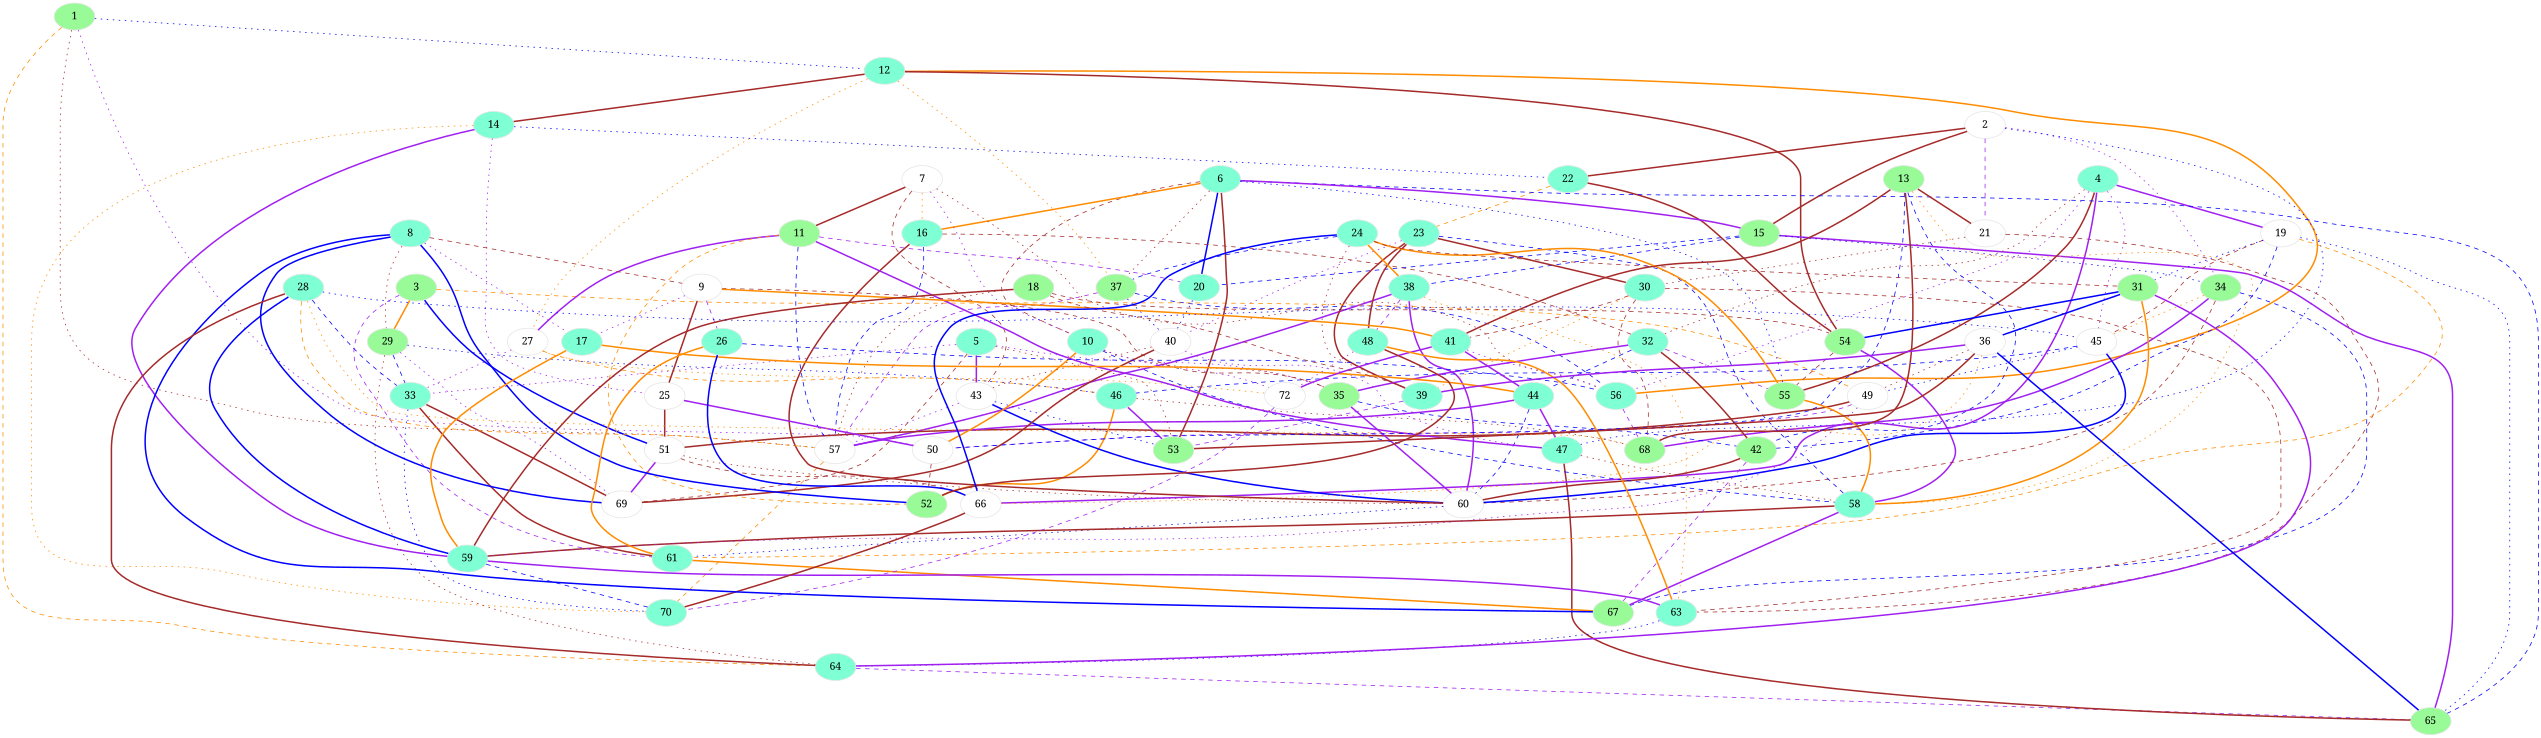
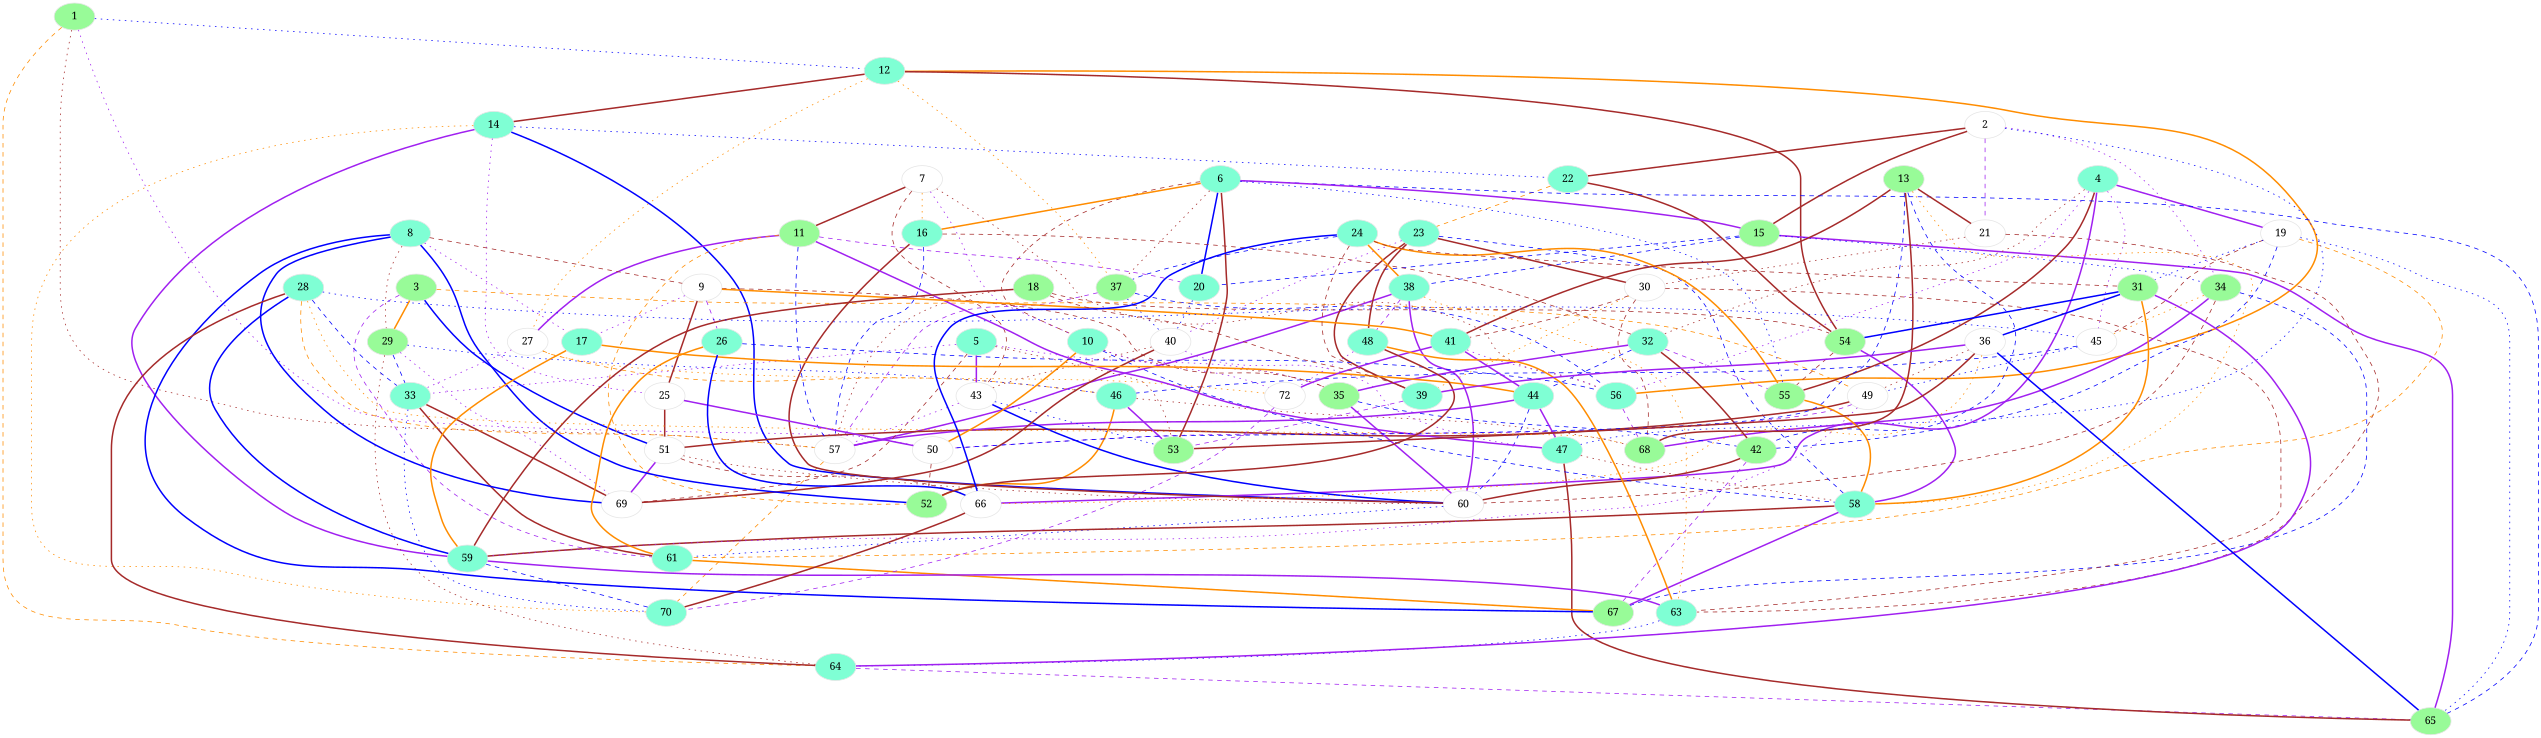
(1645, 288) -> (1645, 288)
(1324, 339) -> (1324, 339)
(1835, 457) -> (798, 466)
